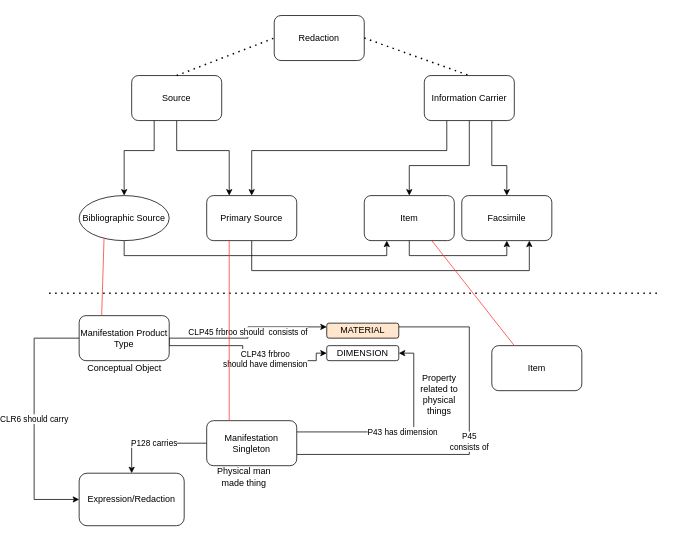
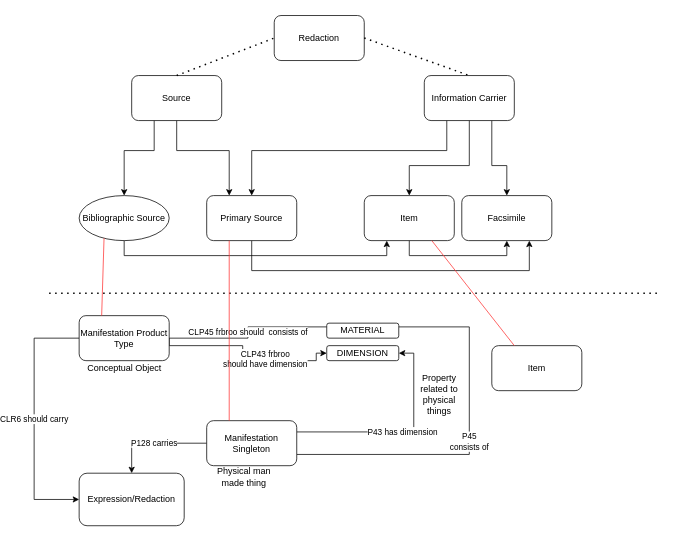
(320, 327) -> (322, 327)
(363, 330) -> (363, 330)
